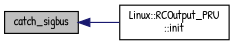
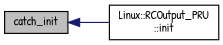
(41, 22) -> (36, 22)
